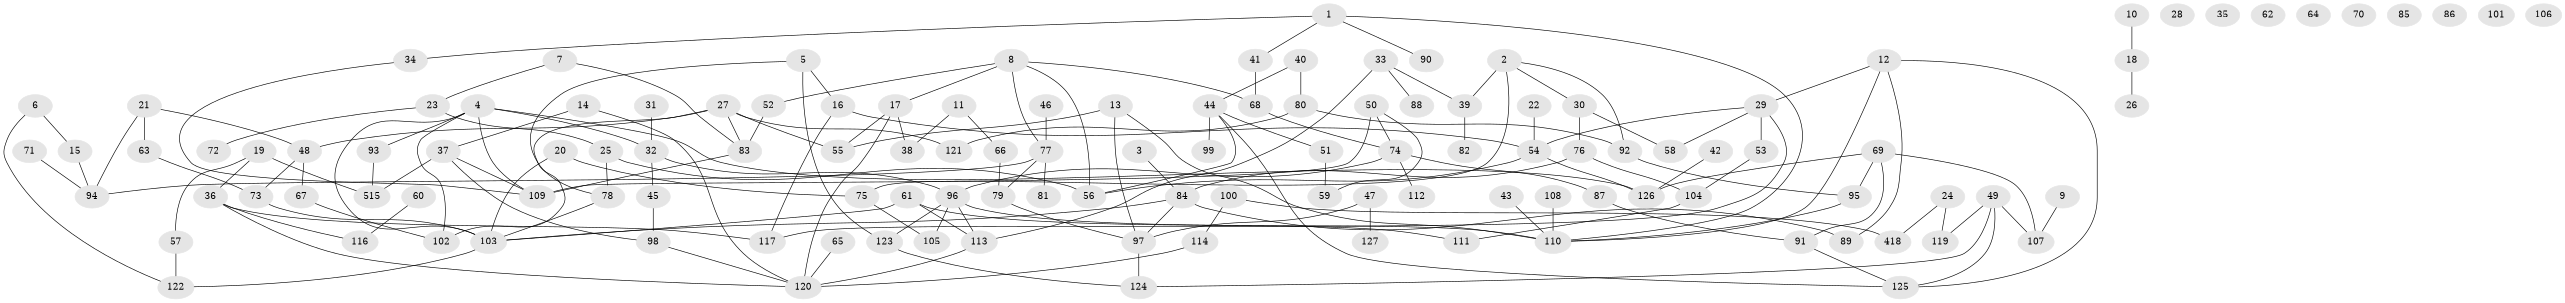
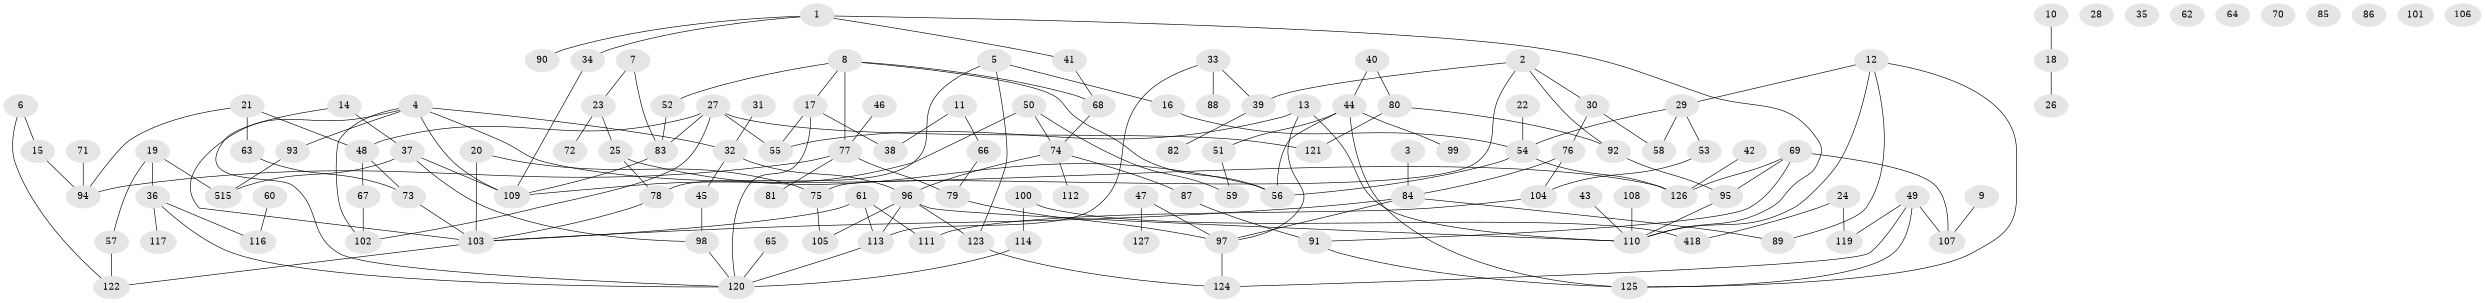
(800, 169) -> none
(1318, 226) -> none
